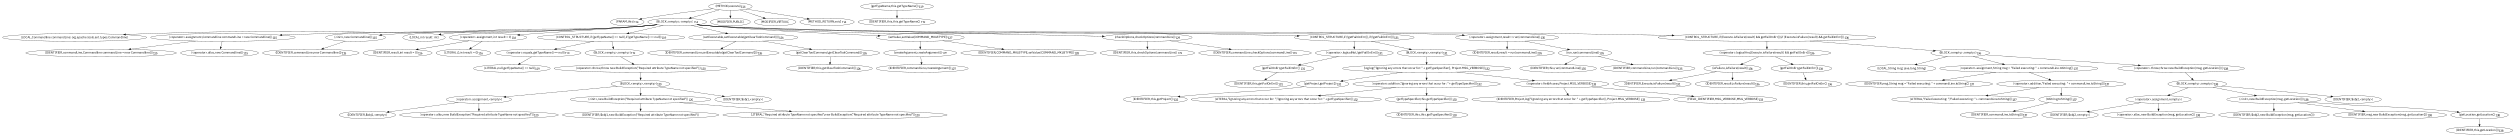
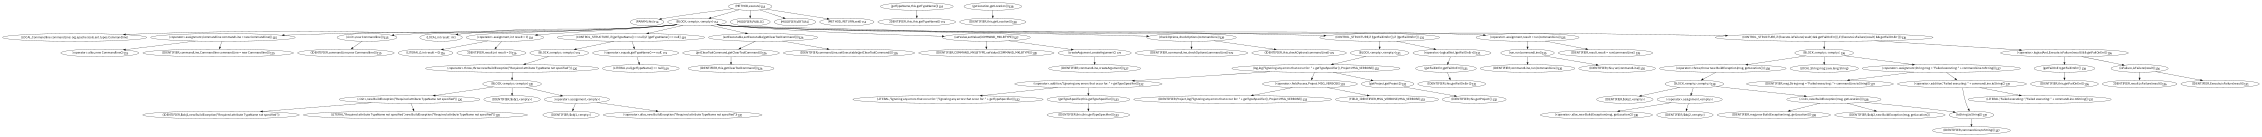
(2382, 107) -> (1909, 107)
